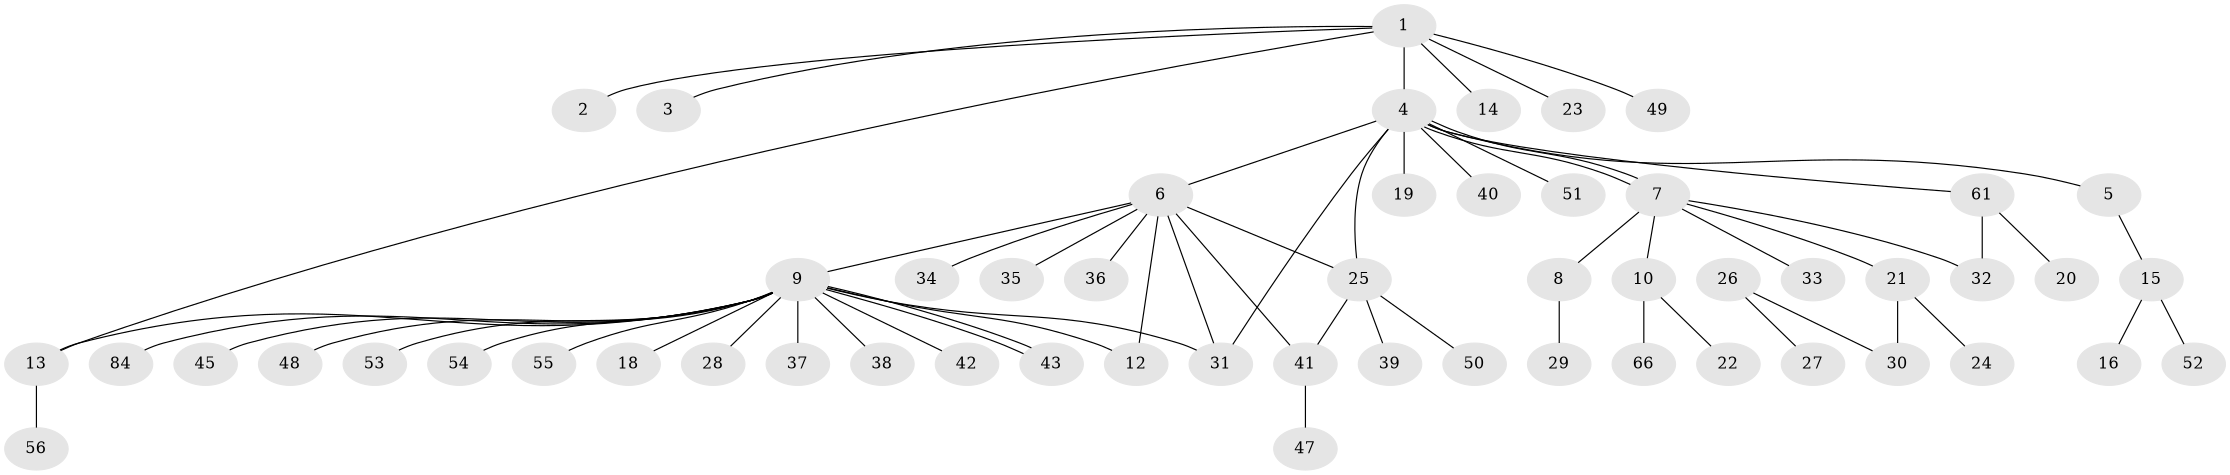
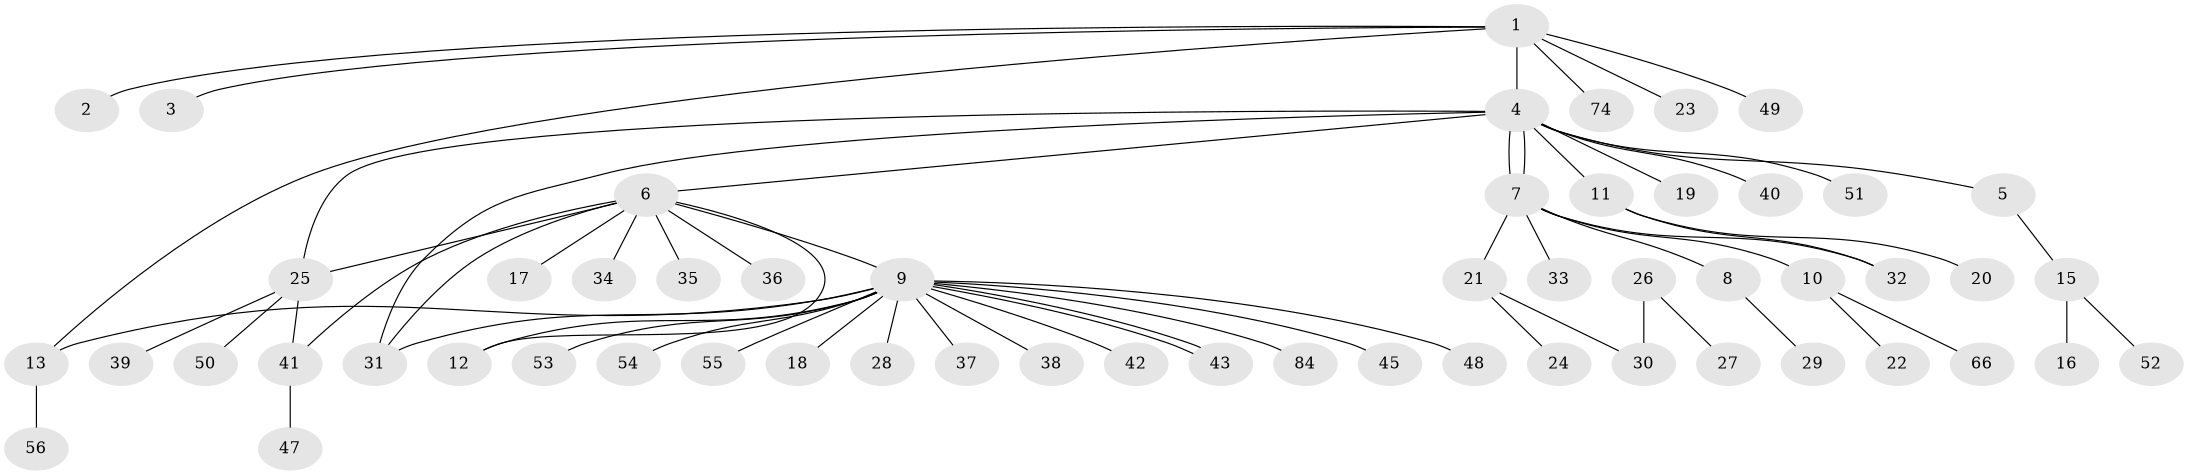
(1489, 110) -> (1602, 110)
(1982, 195) -> (1602, 195)
none -> (519, 280)
